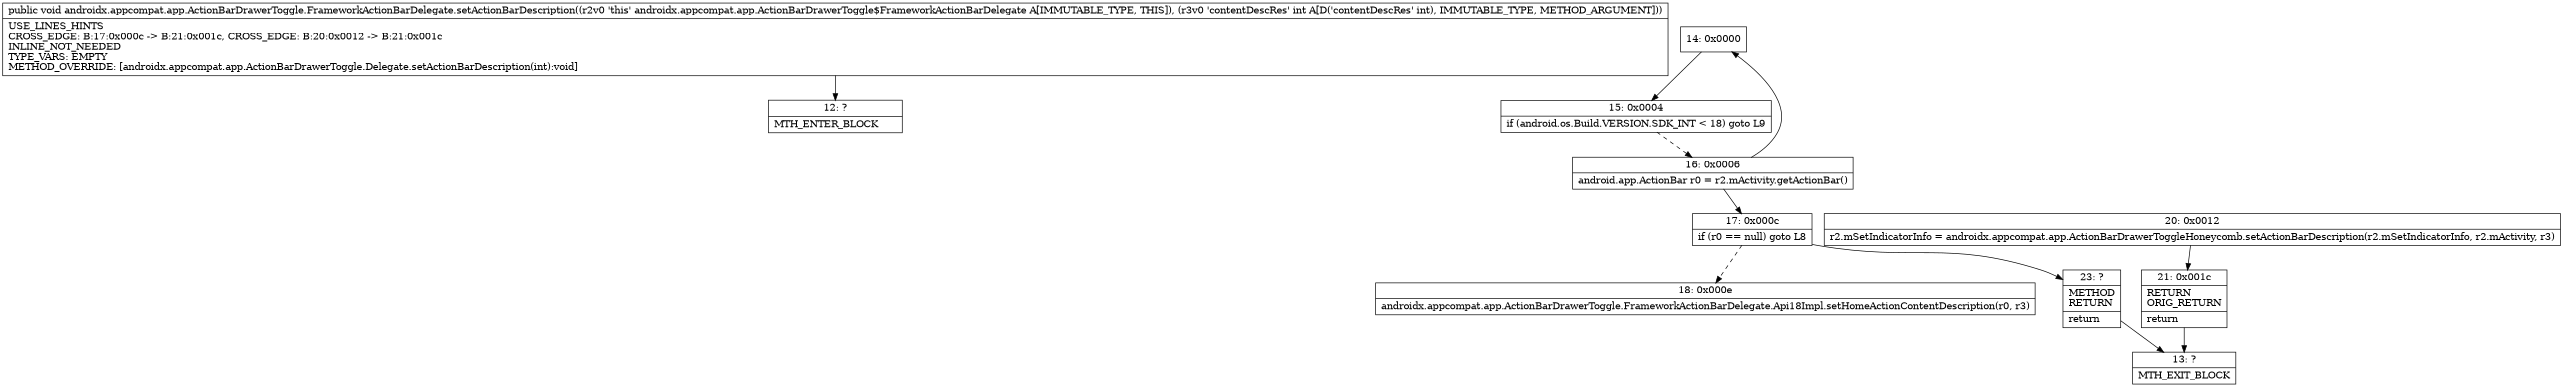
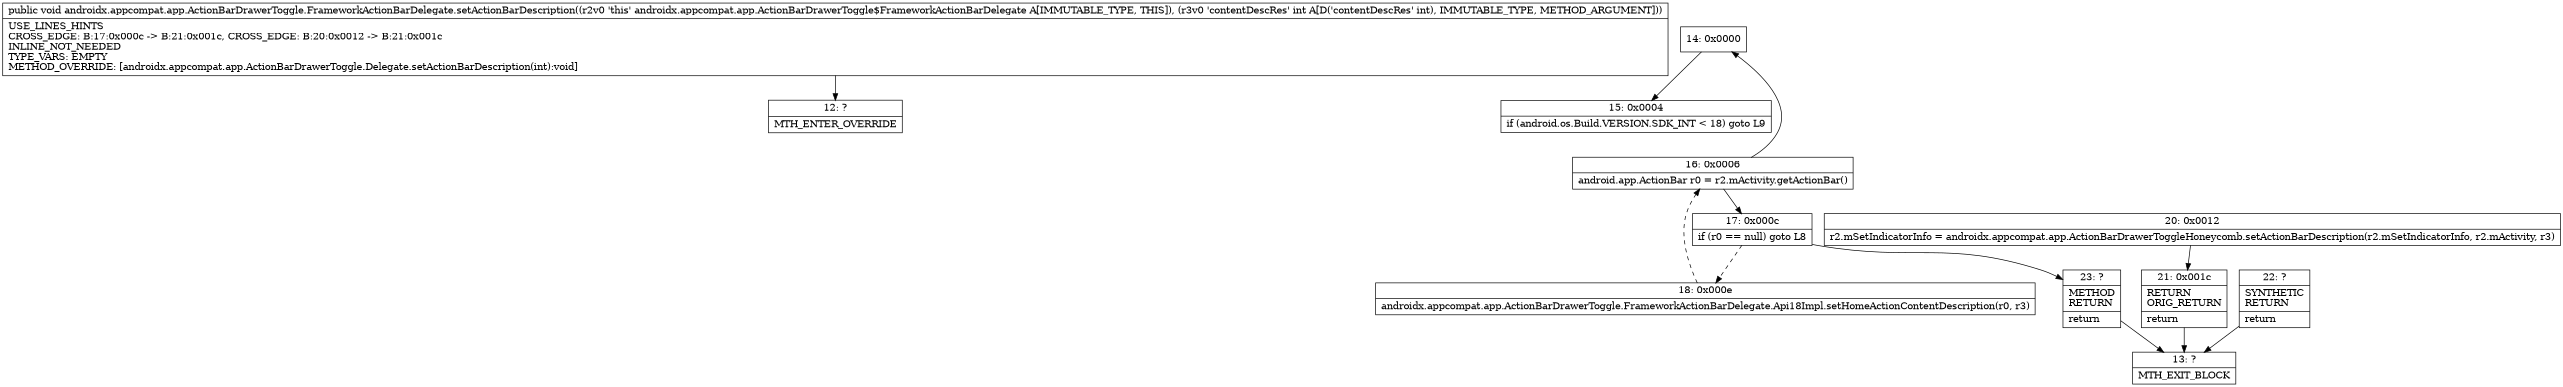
(826, 124) -> (835, 124)
(1672, 143) -> (1684, 238)
none -> (2275, 299)
